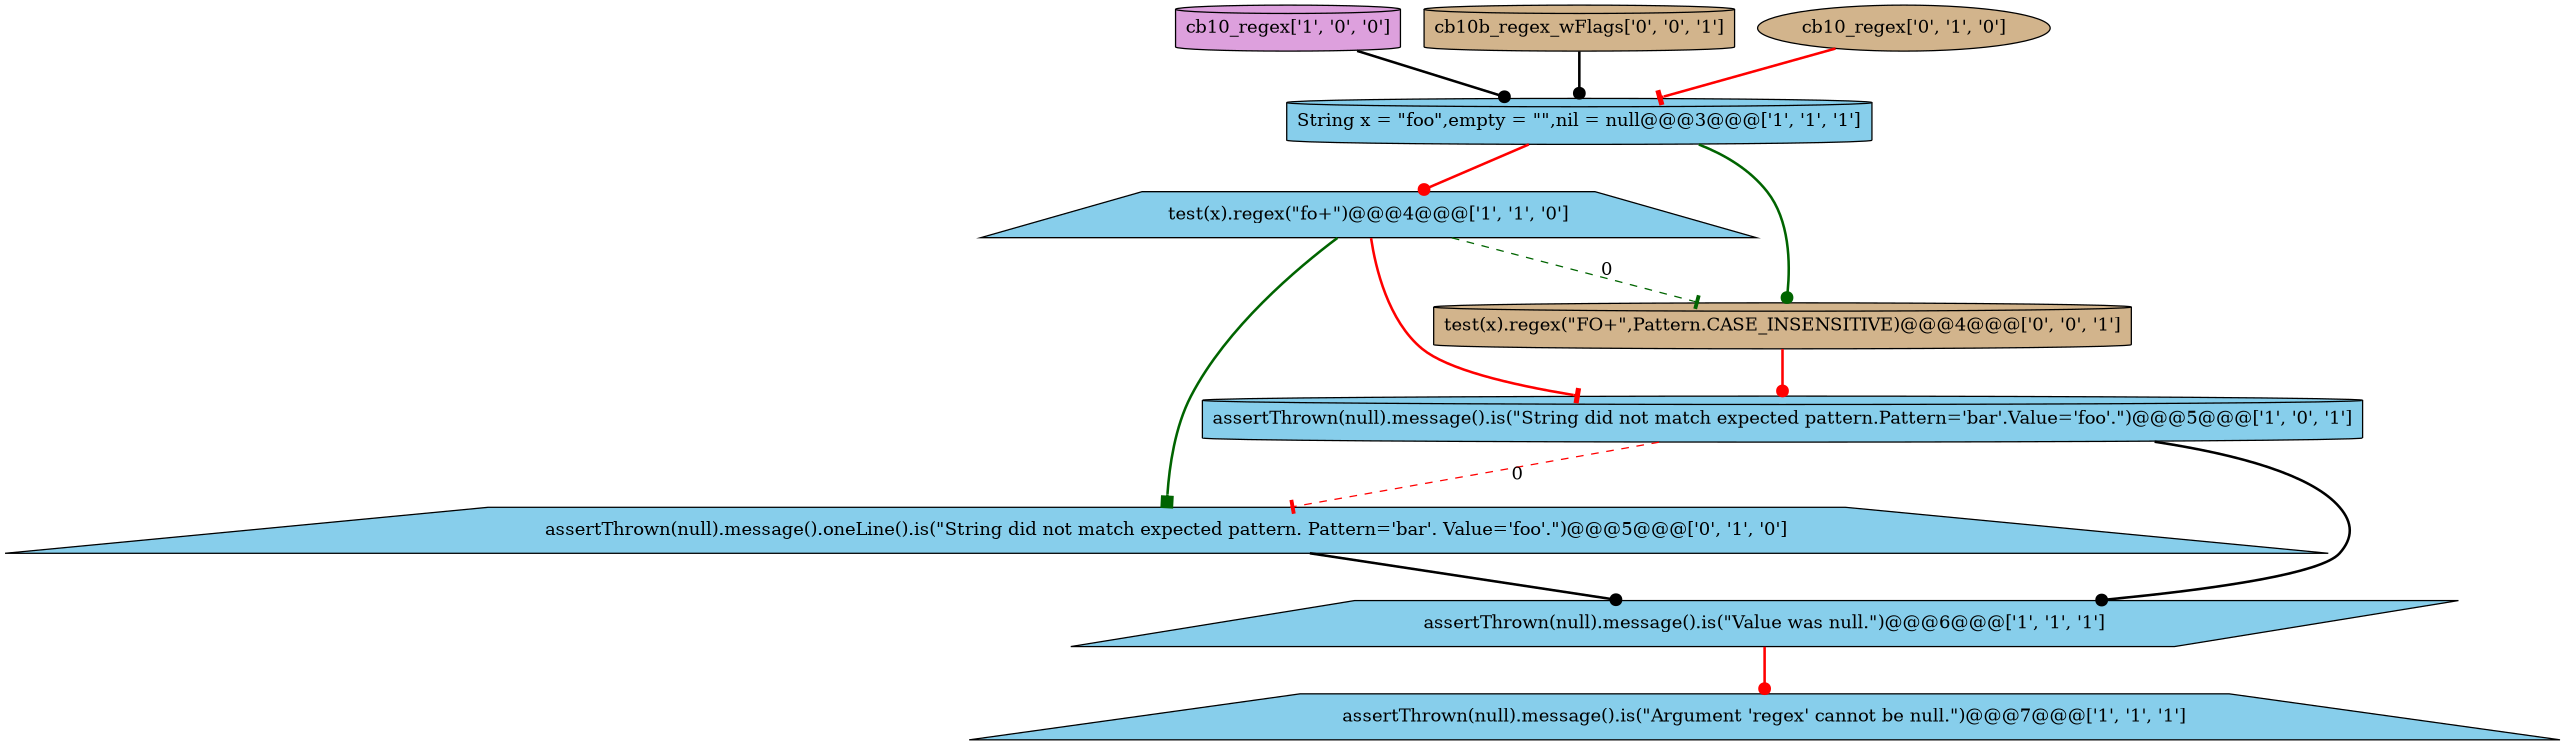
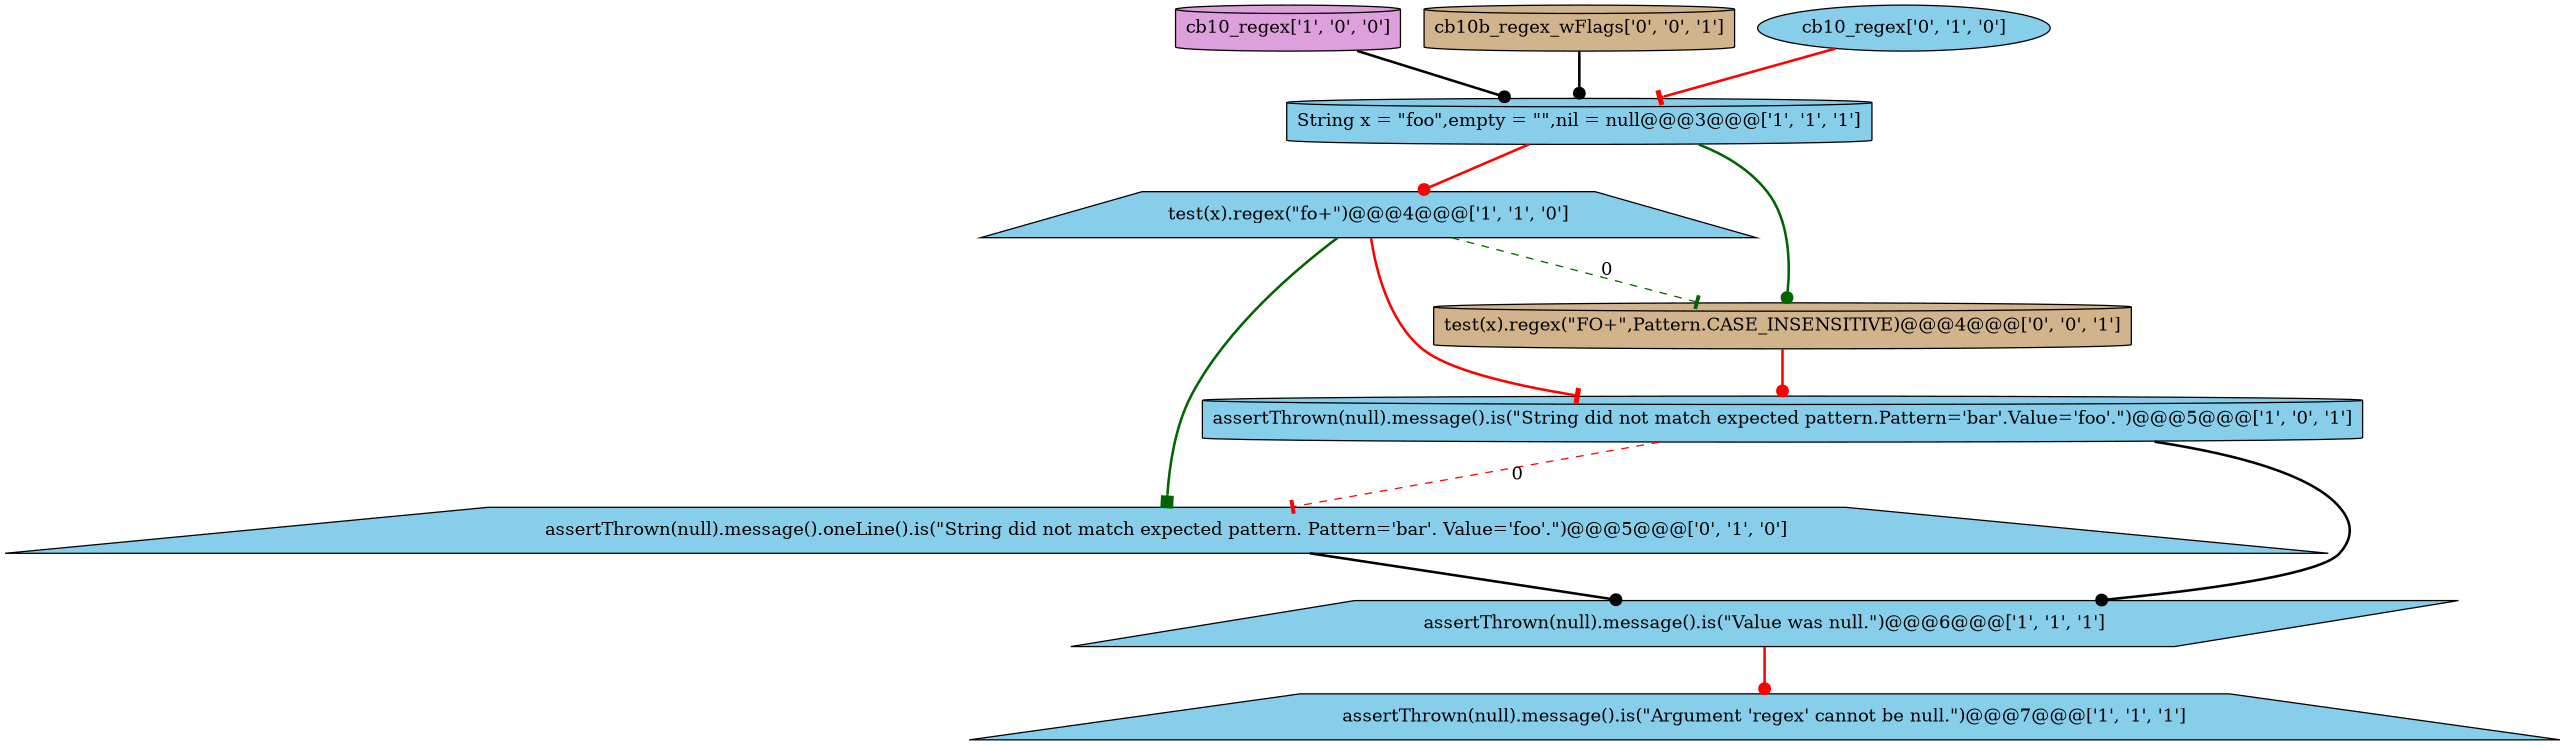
(1904, 28) -> (1904, 28)
